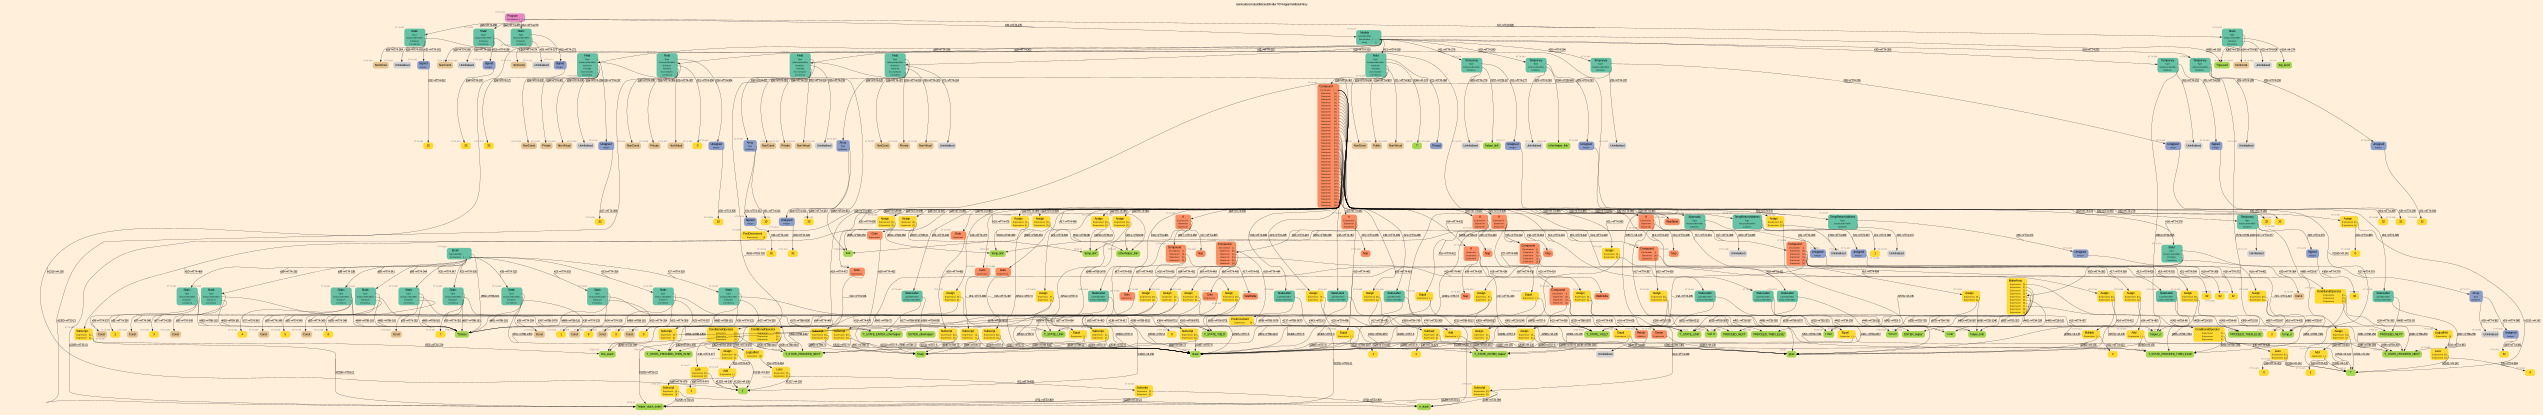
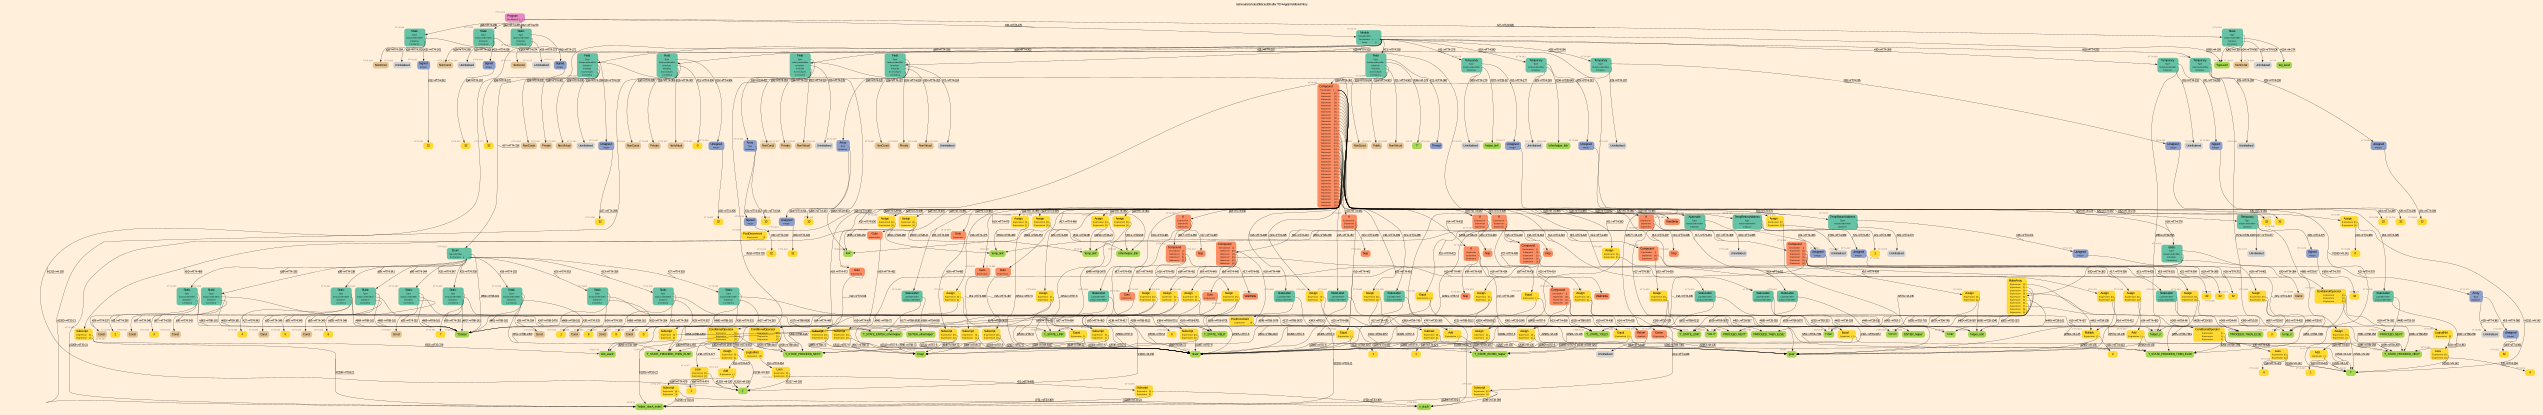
none -> (793, 48)
(2021, 324) -> (2067, 300)
